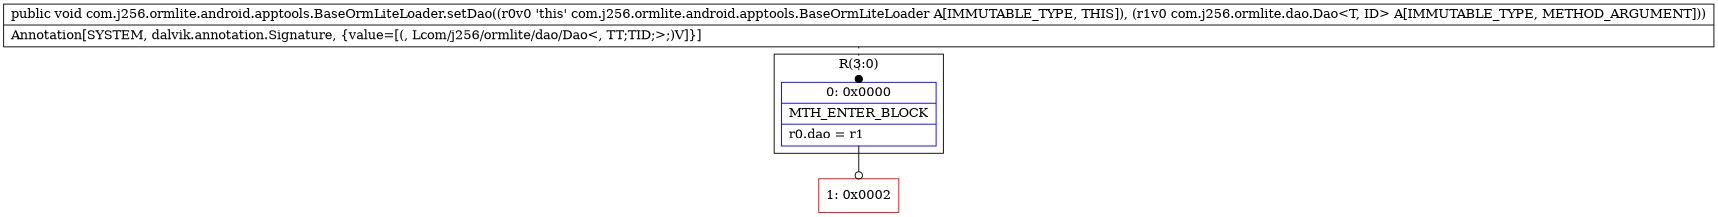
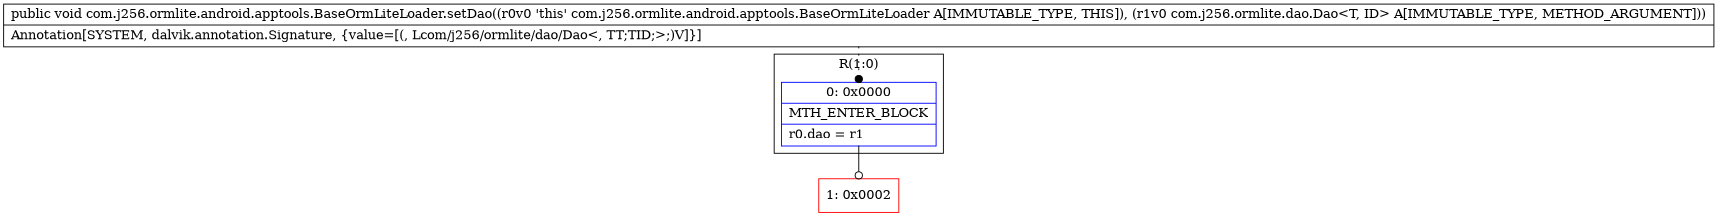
(859, 65) -> (859, 65)
